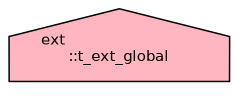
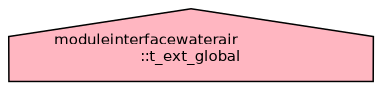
(119, 49) -> (191, 49)
